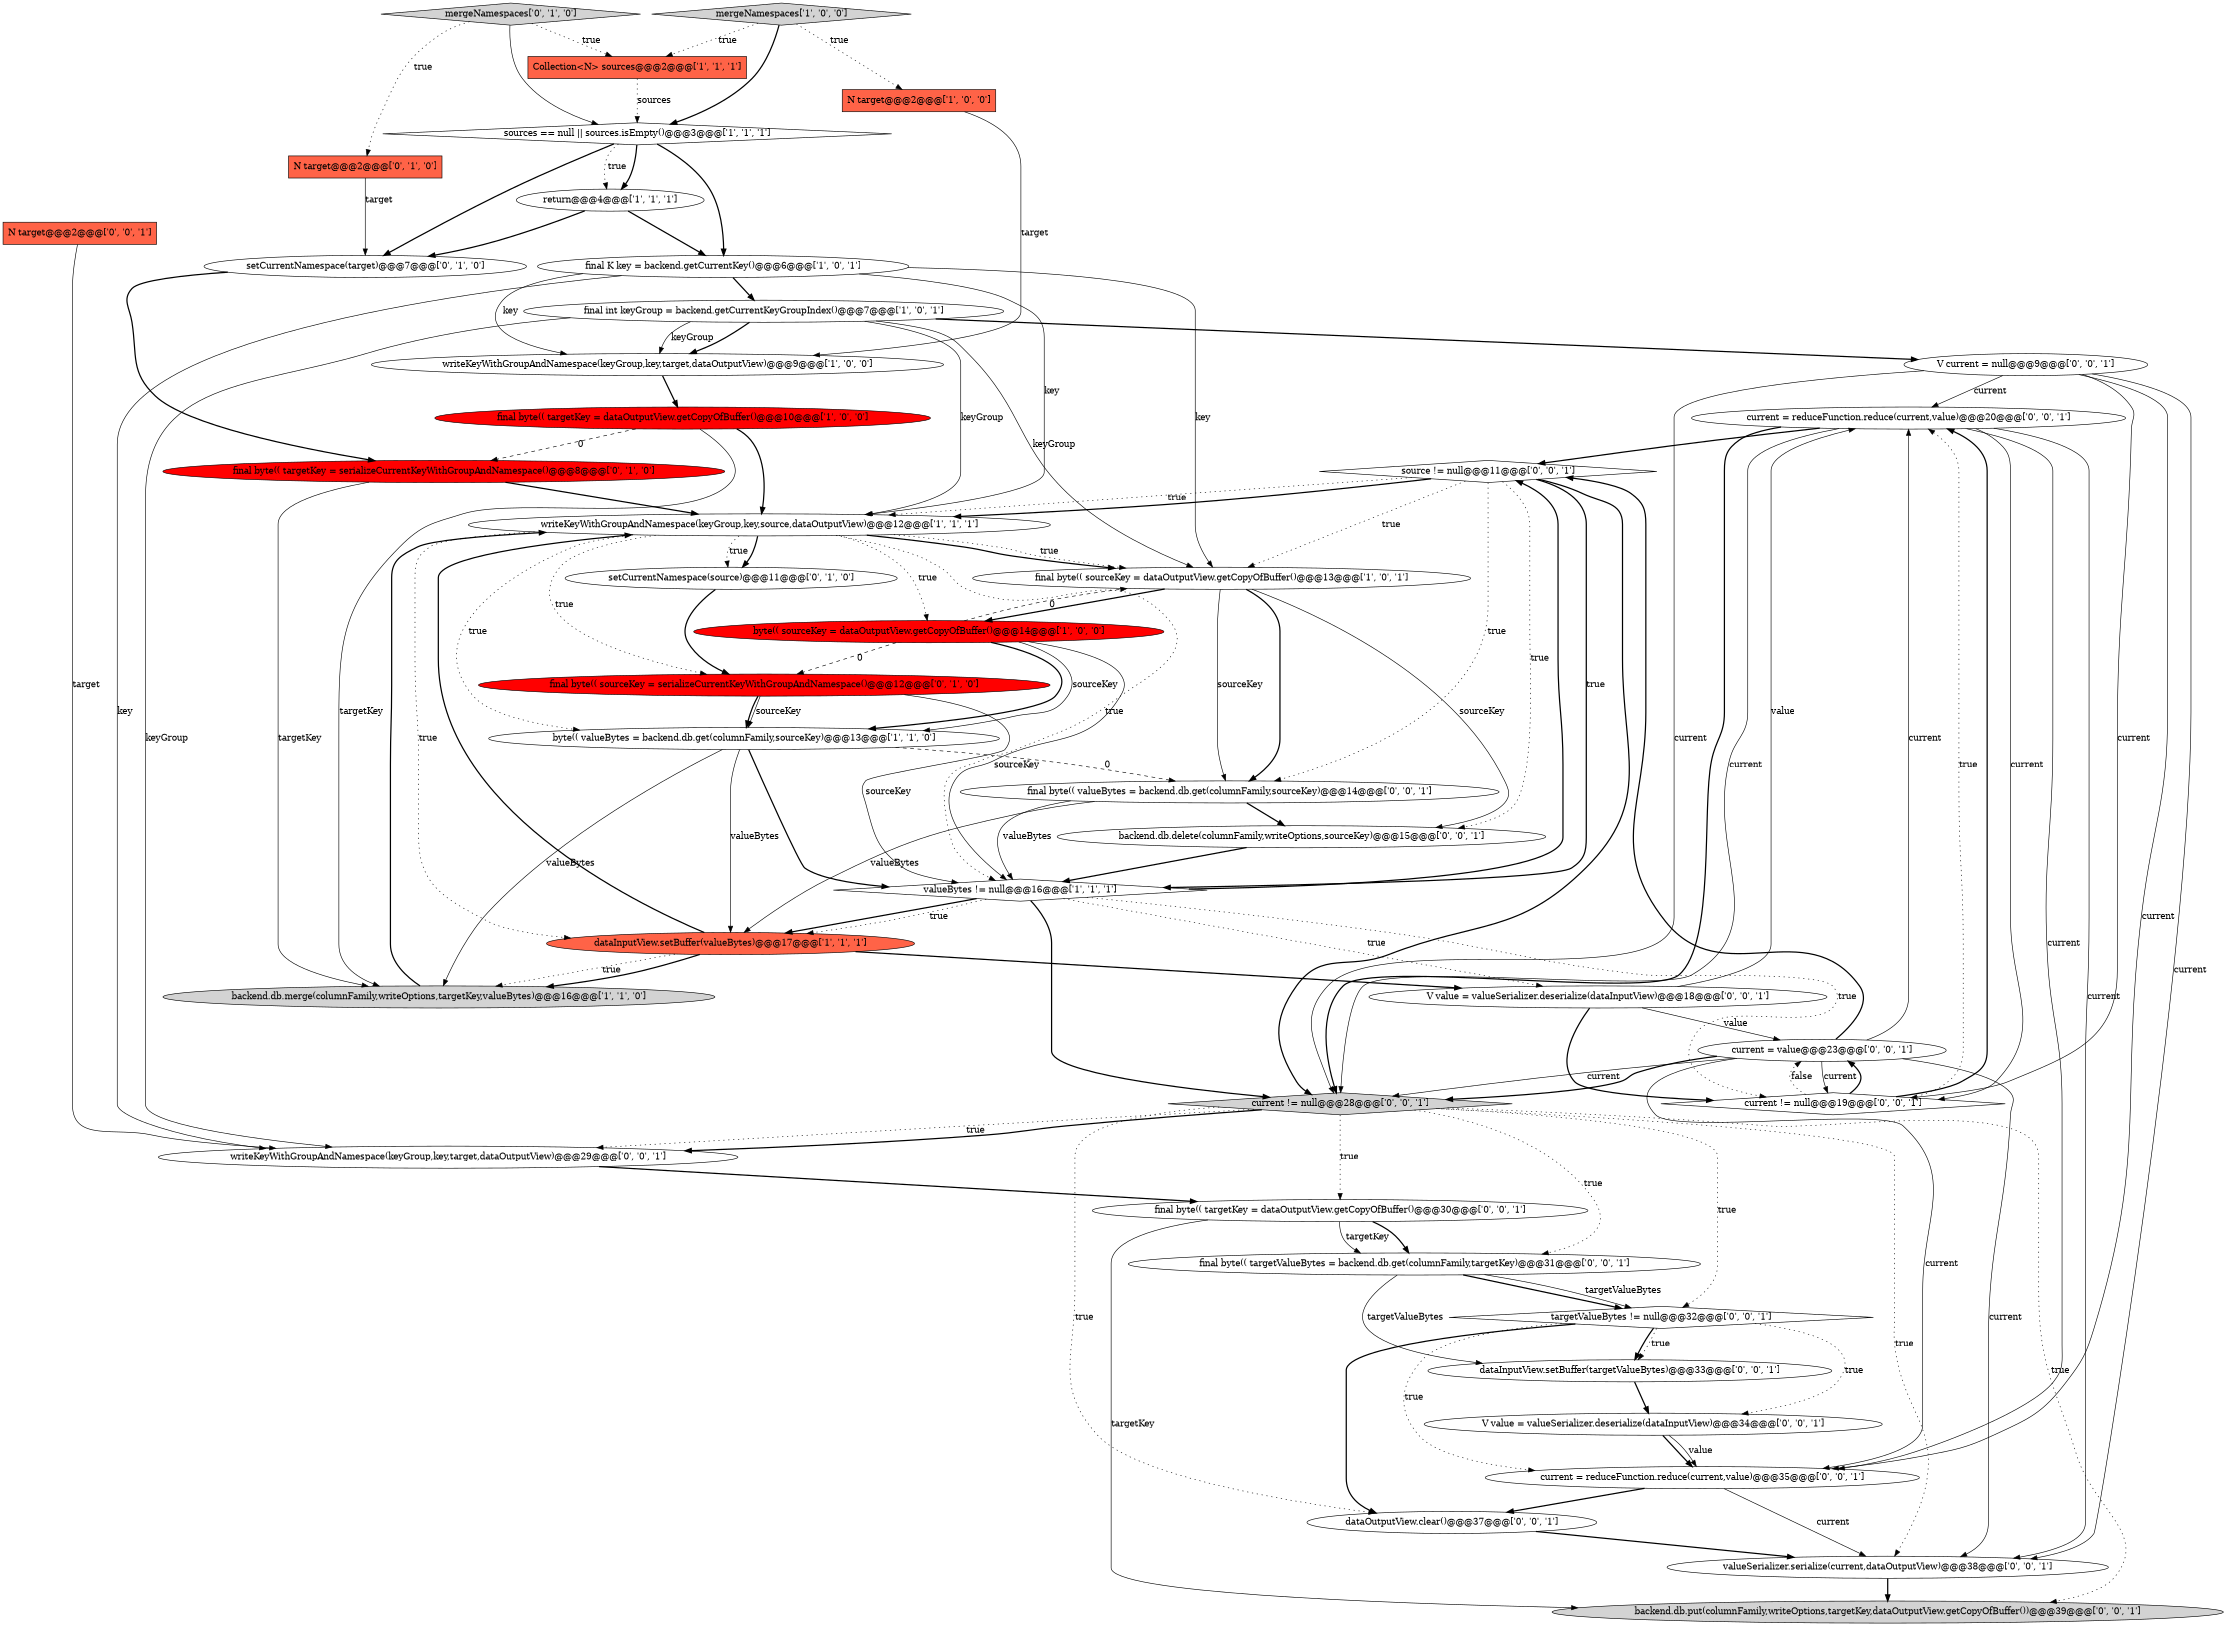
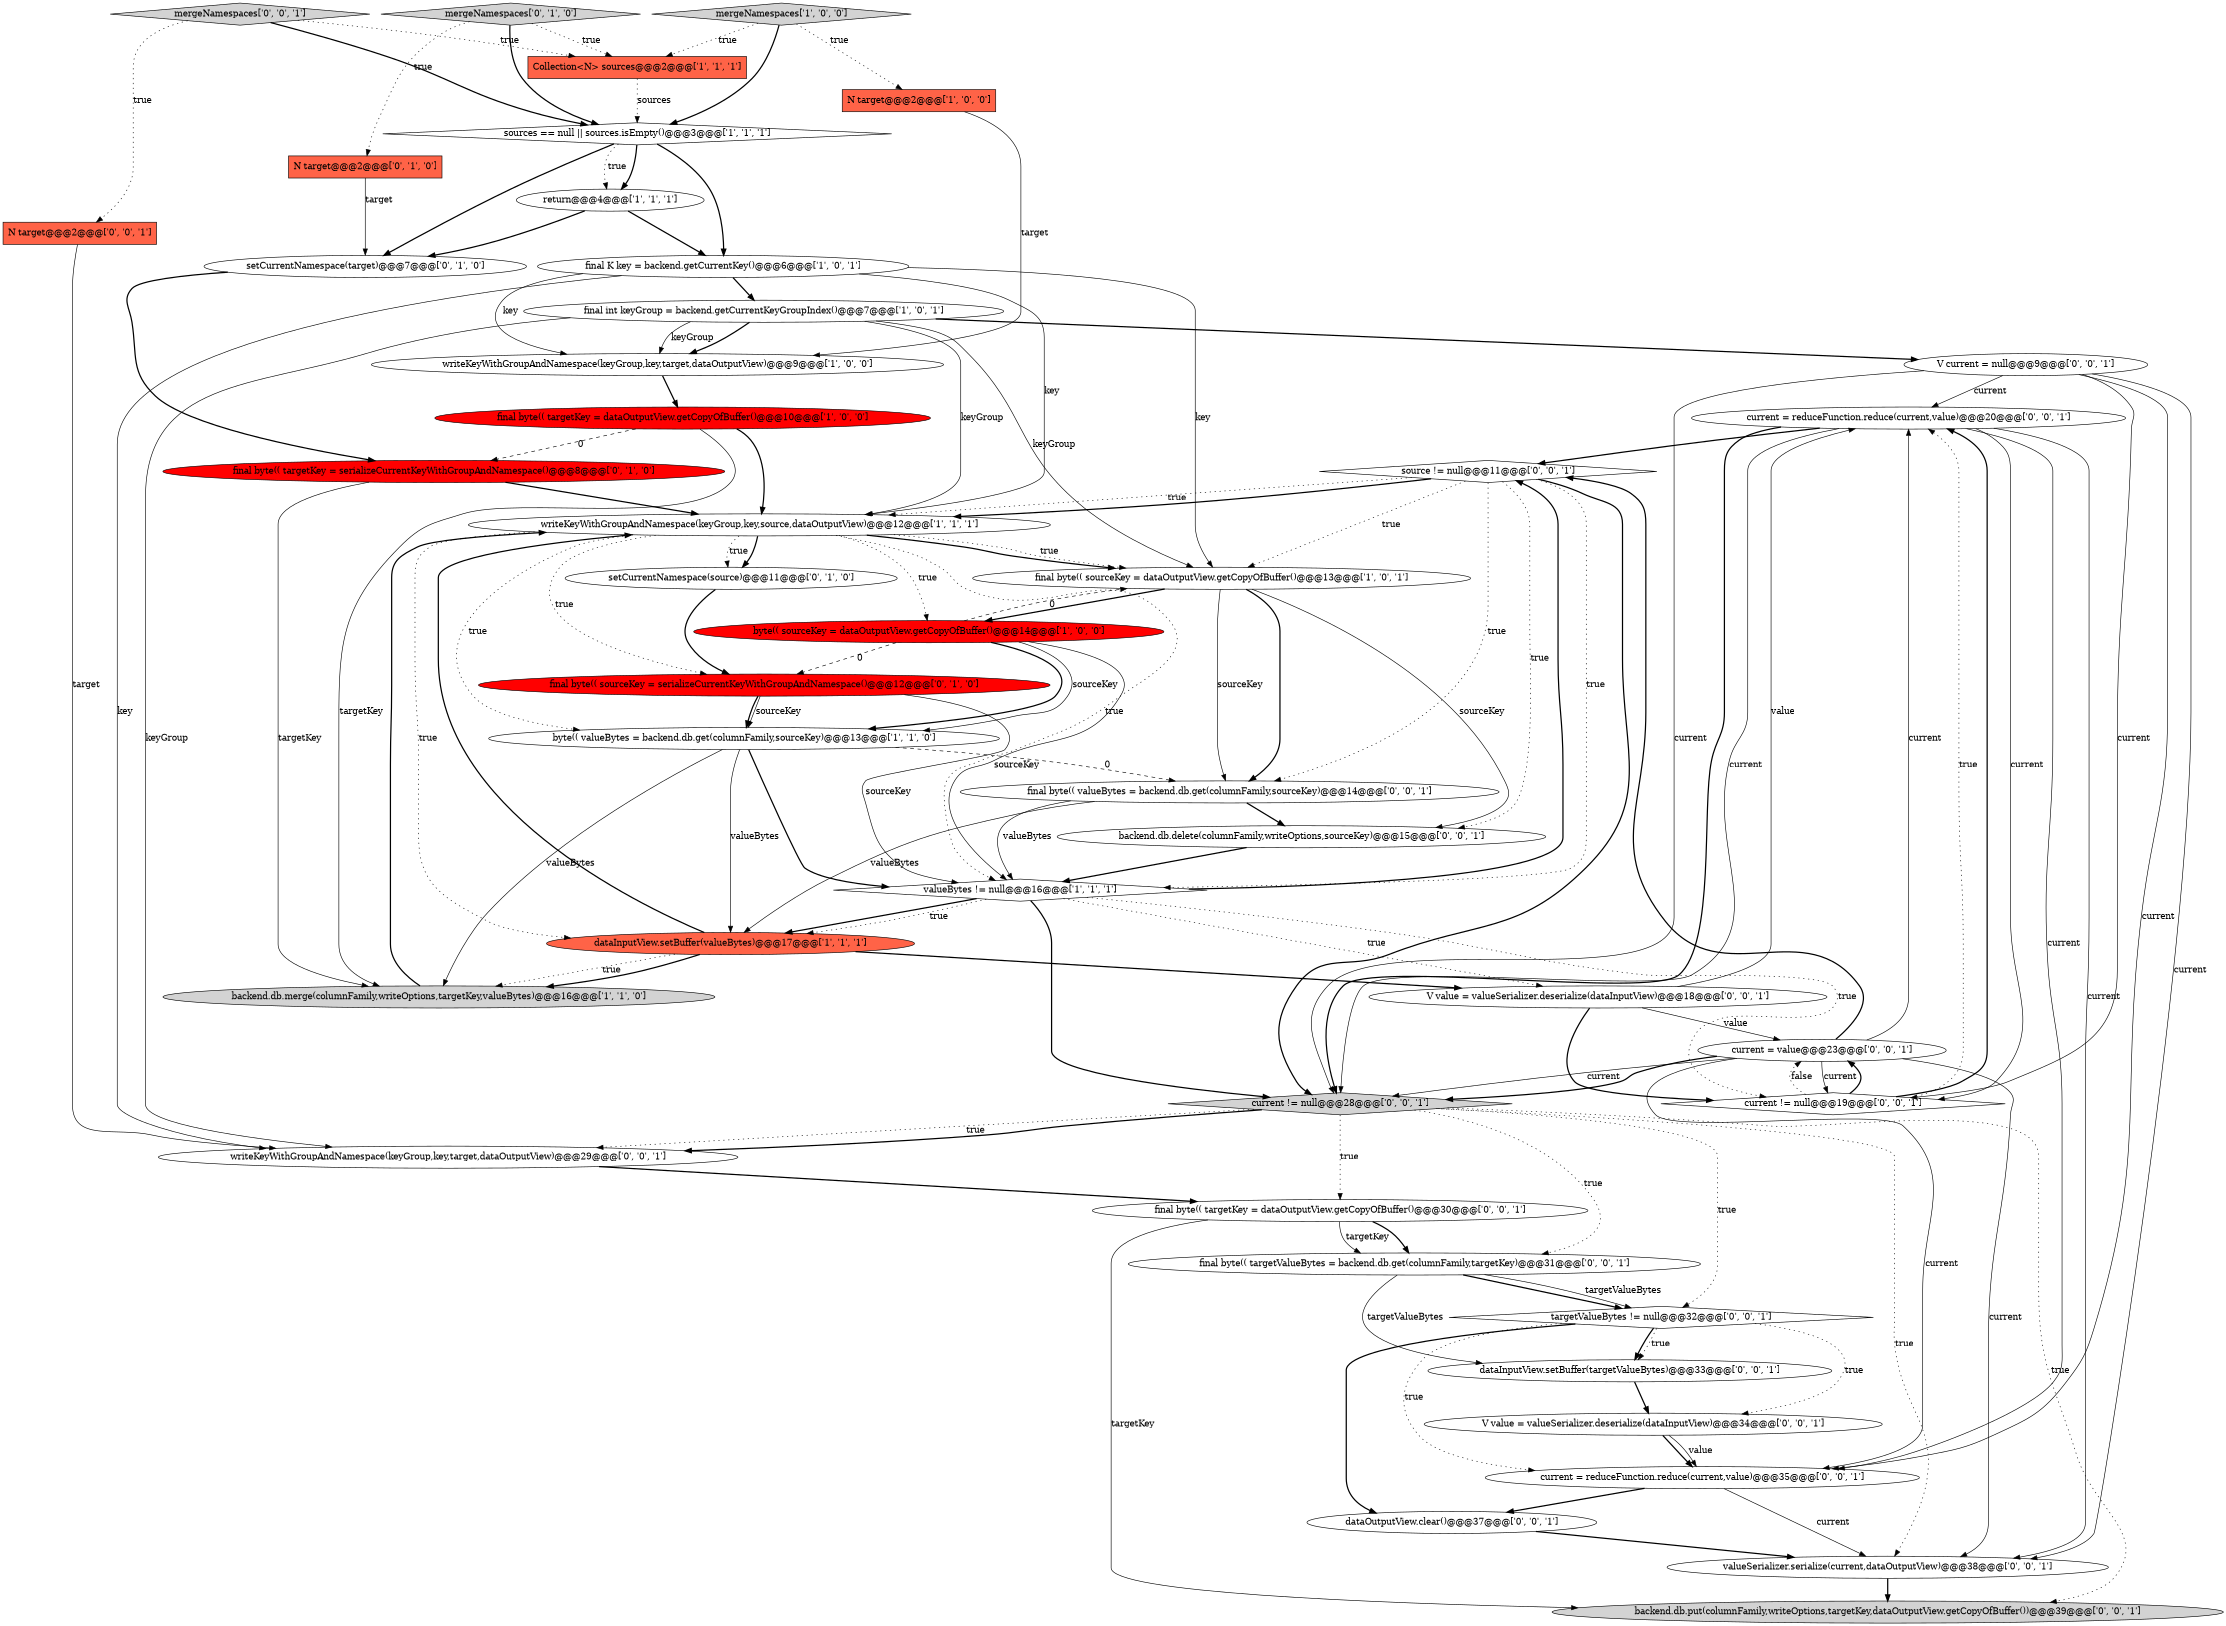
none -> (240, 14)
(532, 89) -> (532, 89)
(1579, 862) -> (1579, 862)
(1070, 1362) -> none
